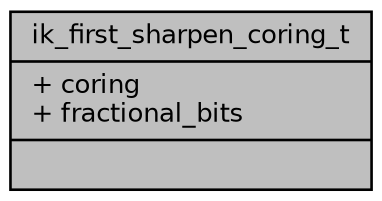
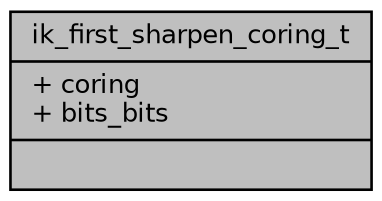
(139, 114) -> (101, 114)
